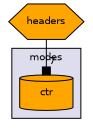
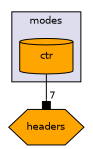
(46, 54) -> (46, 88)
